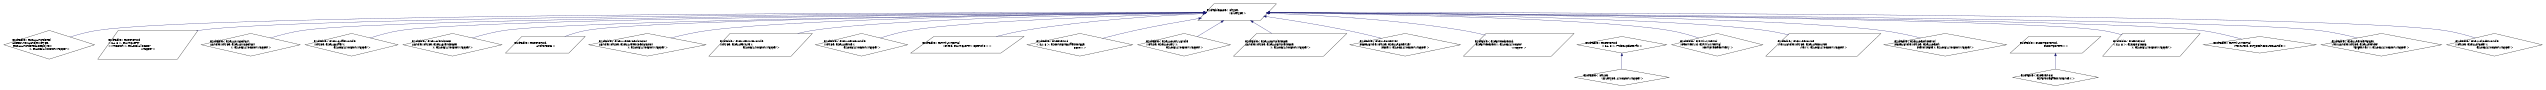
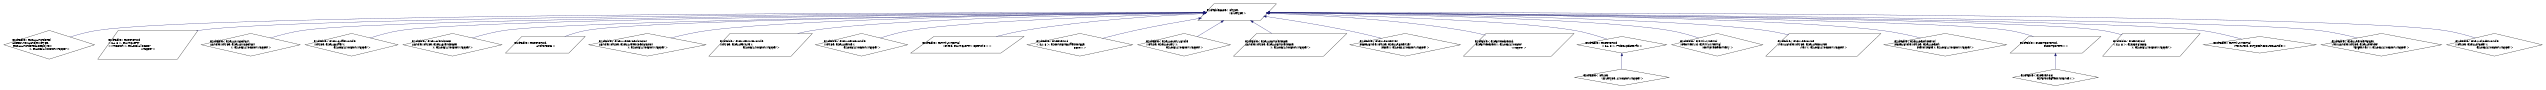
none -> (1439, 19)
none -> (1805, 21)
